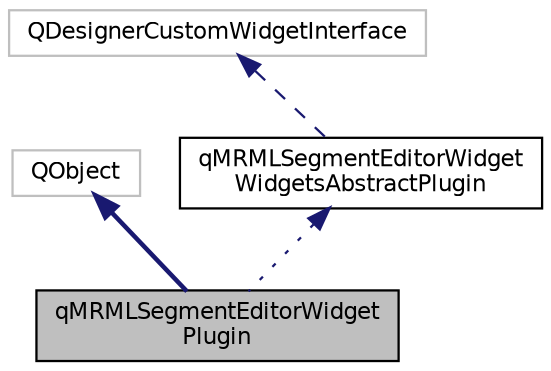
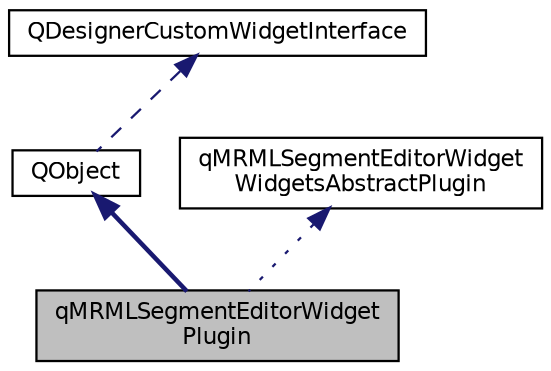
(218, 33) -> (218, 33)
(291, 105) -> (138, 111)
(76, 173) -> (76, 173)
